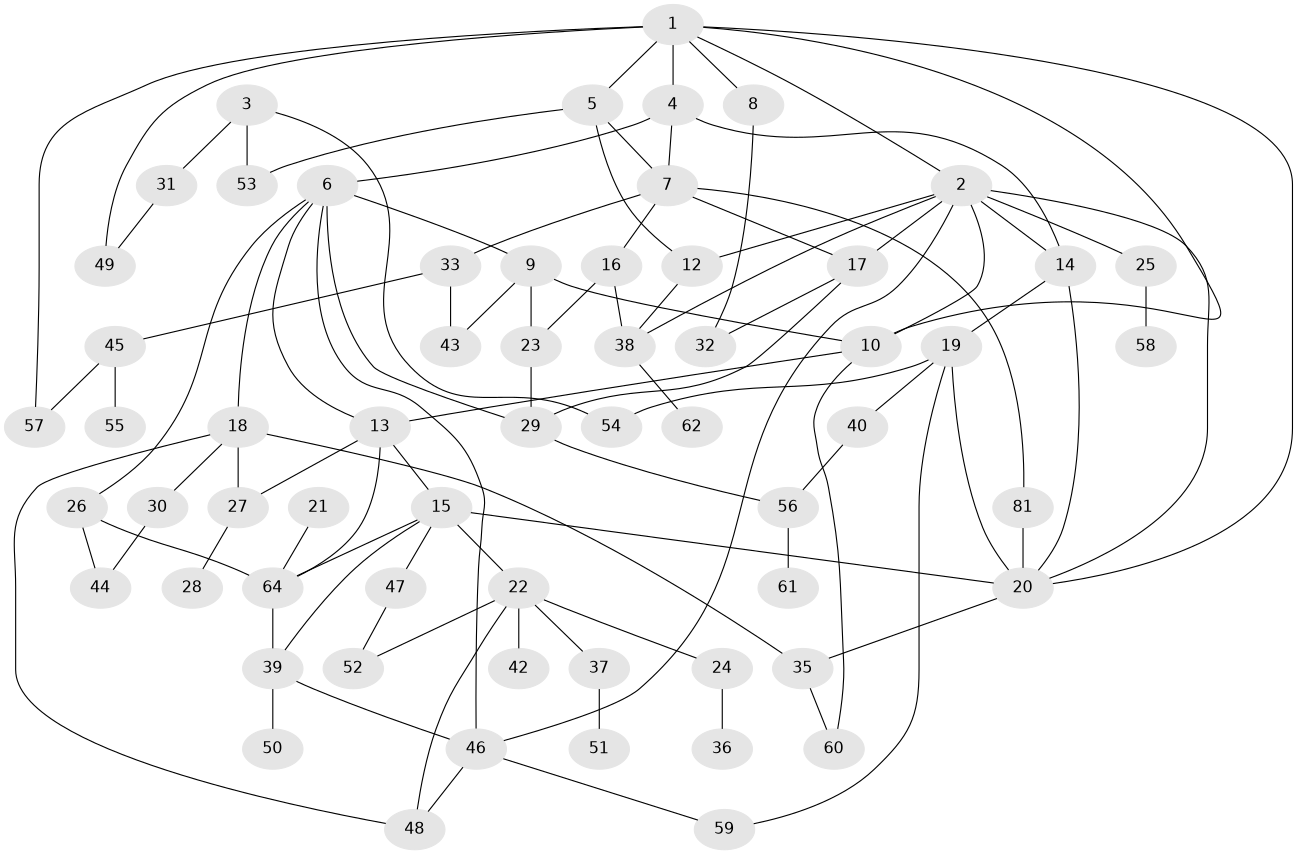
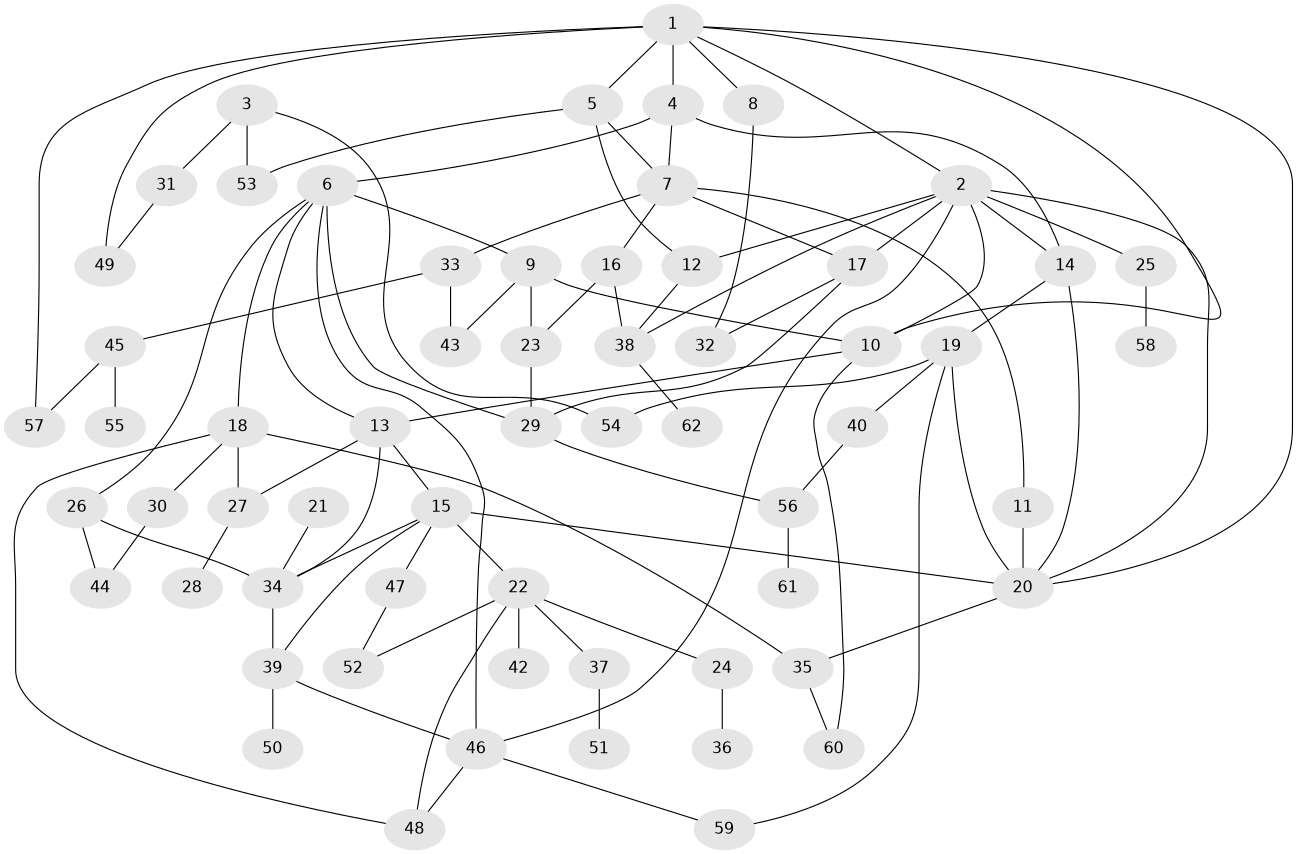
(1023, 508) -> (1023, 508)
(273, 588) -> (273, 588)
